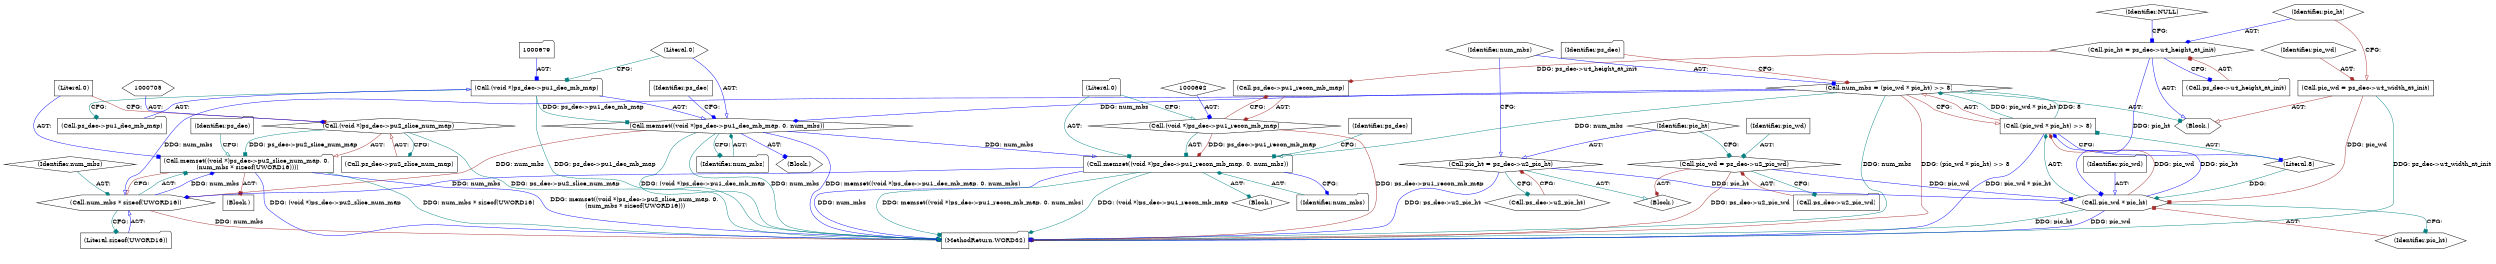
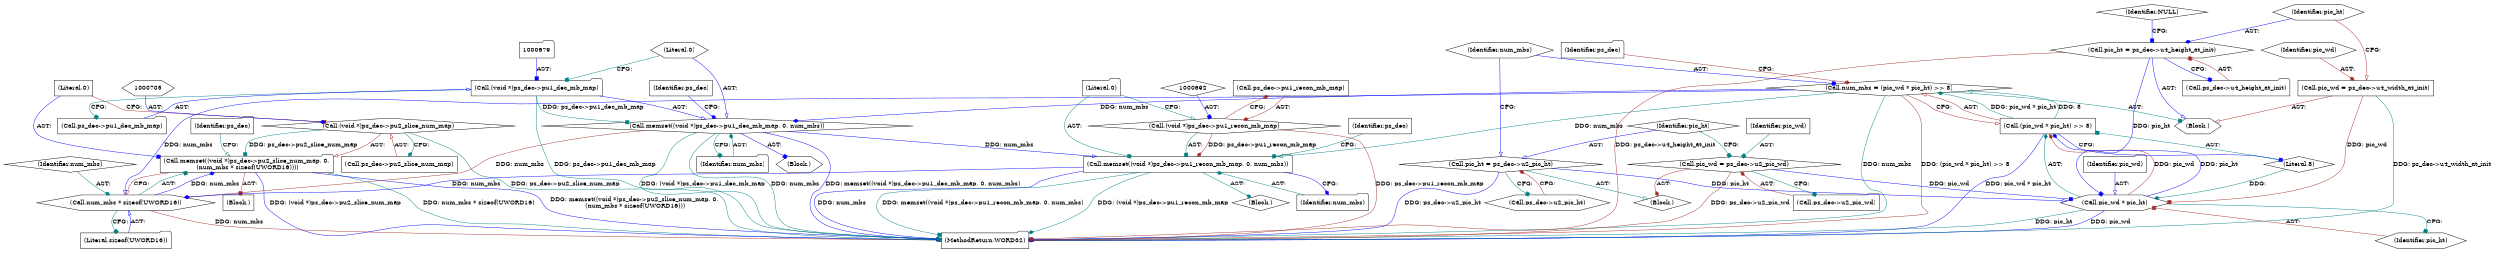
(1705, 58) -> (1598, 220)
